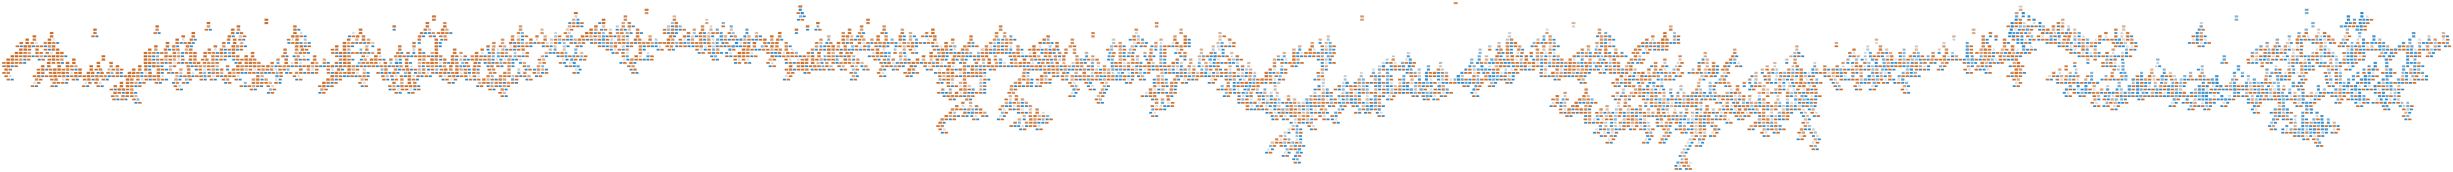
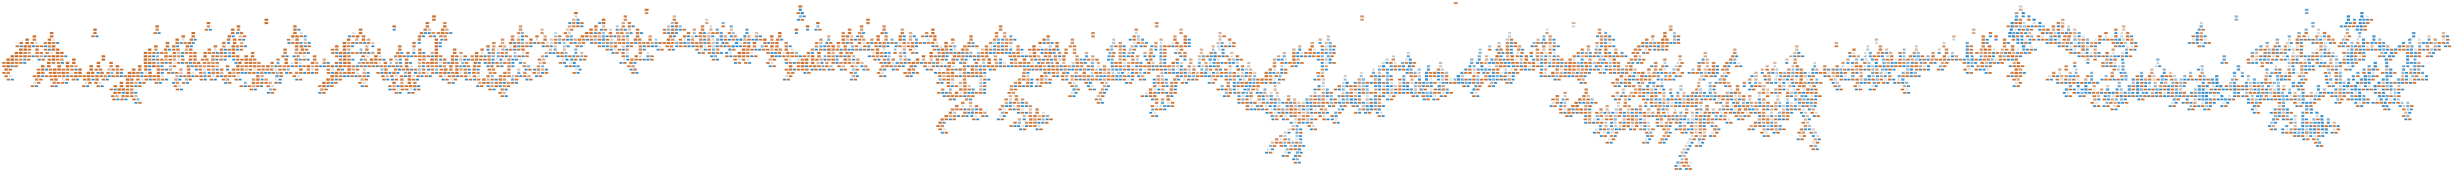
(397, 63) -> (397, 63)
